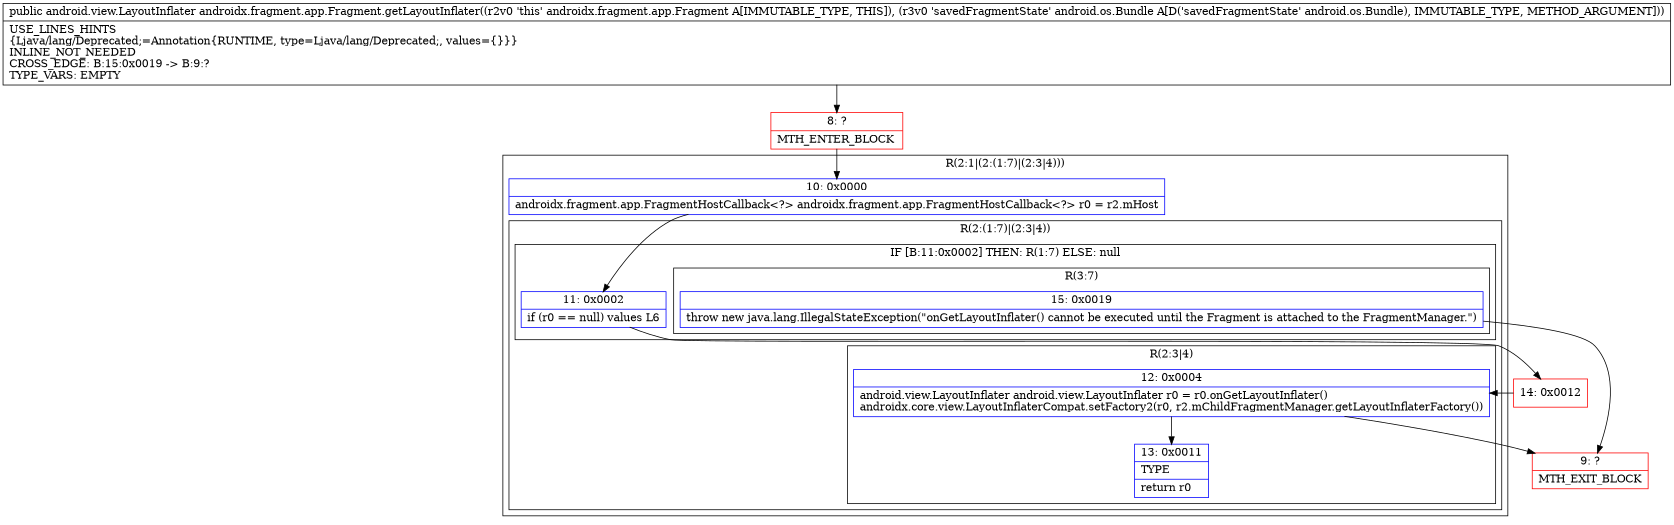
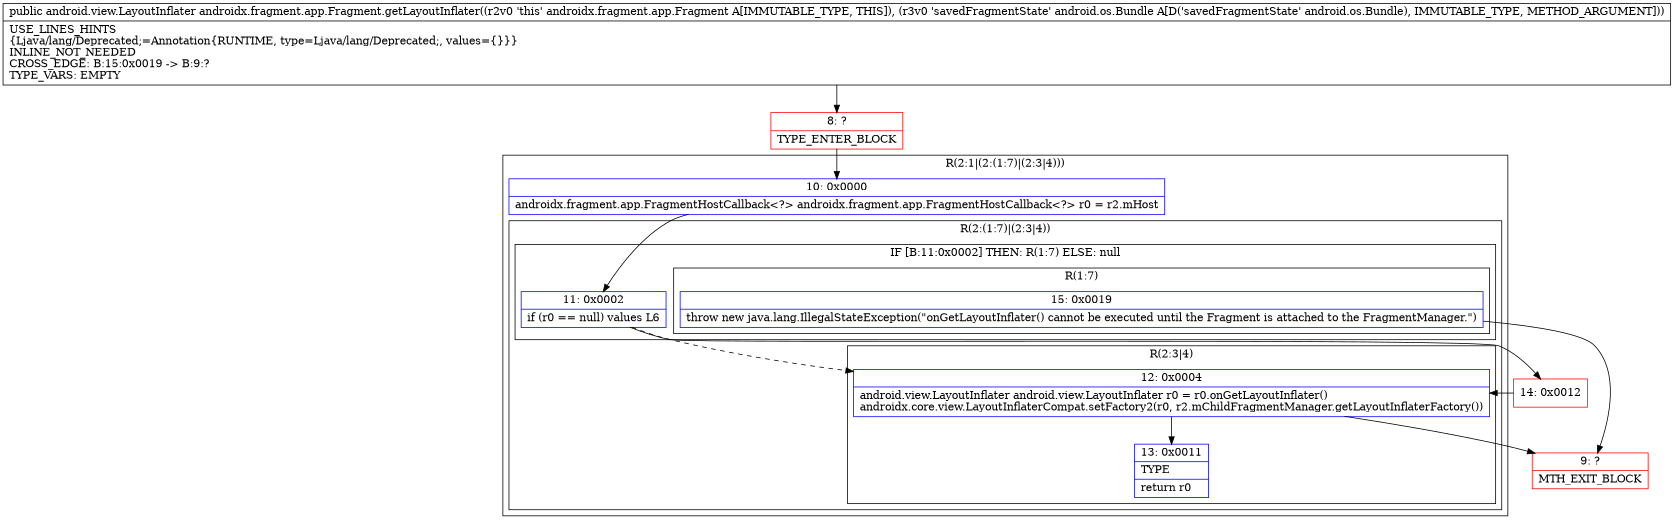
(836, 140) -> (837, 140)
(1082, 277) -> (1082, 277)
none -> (738, 354)
